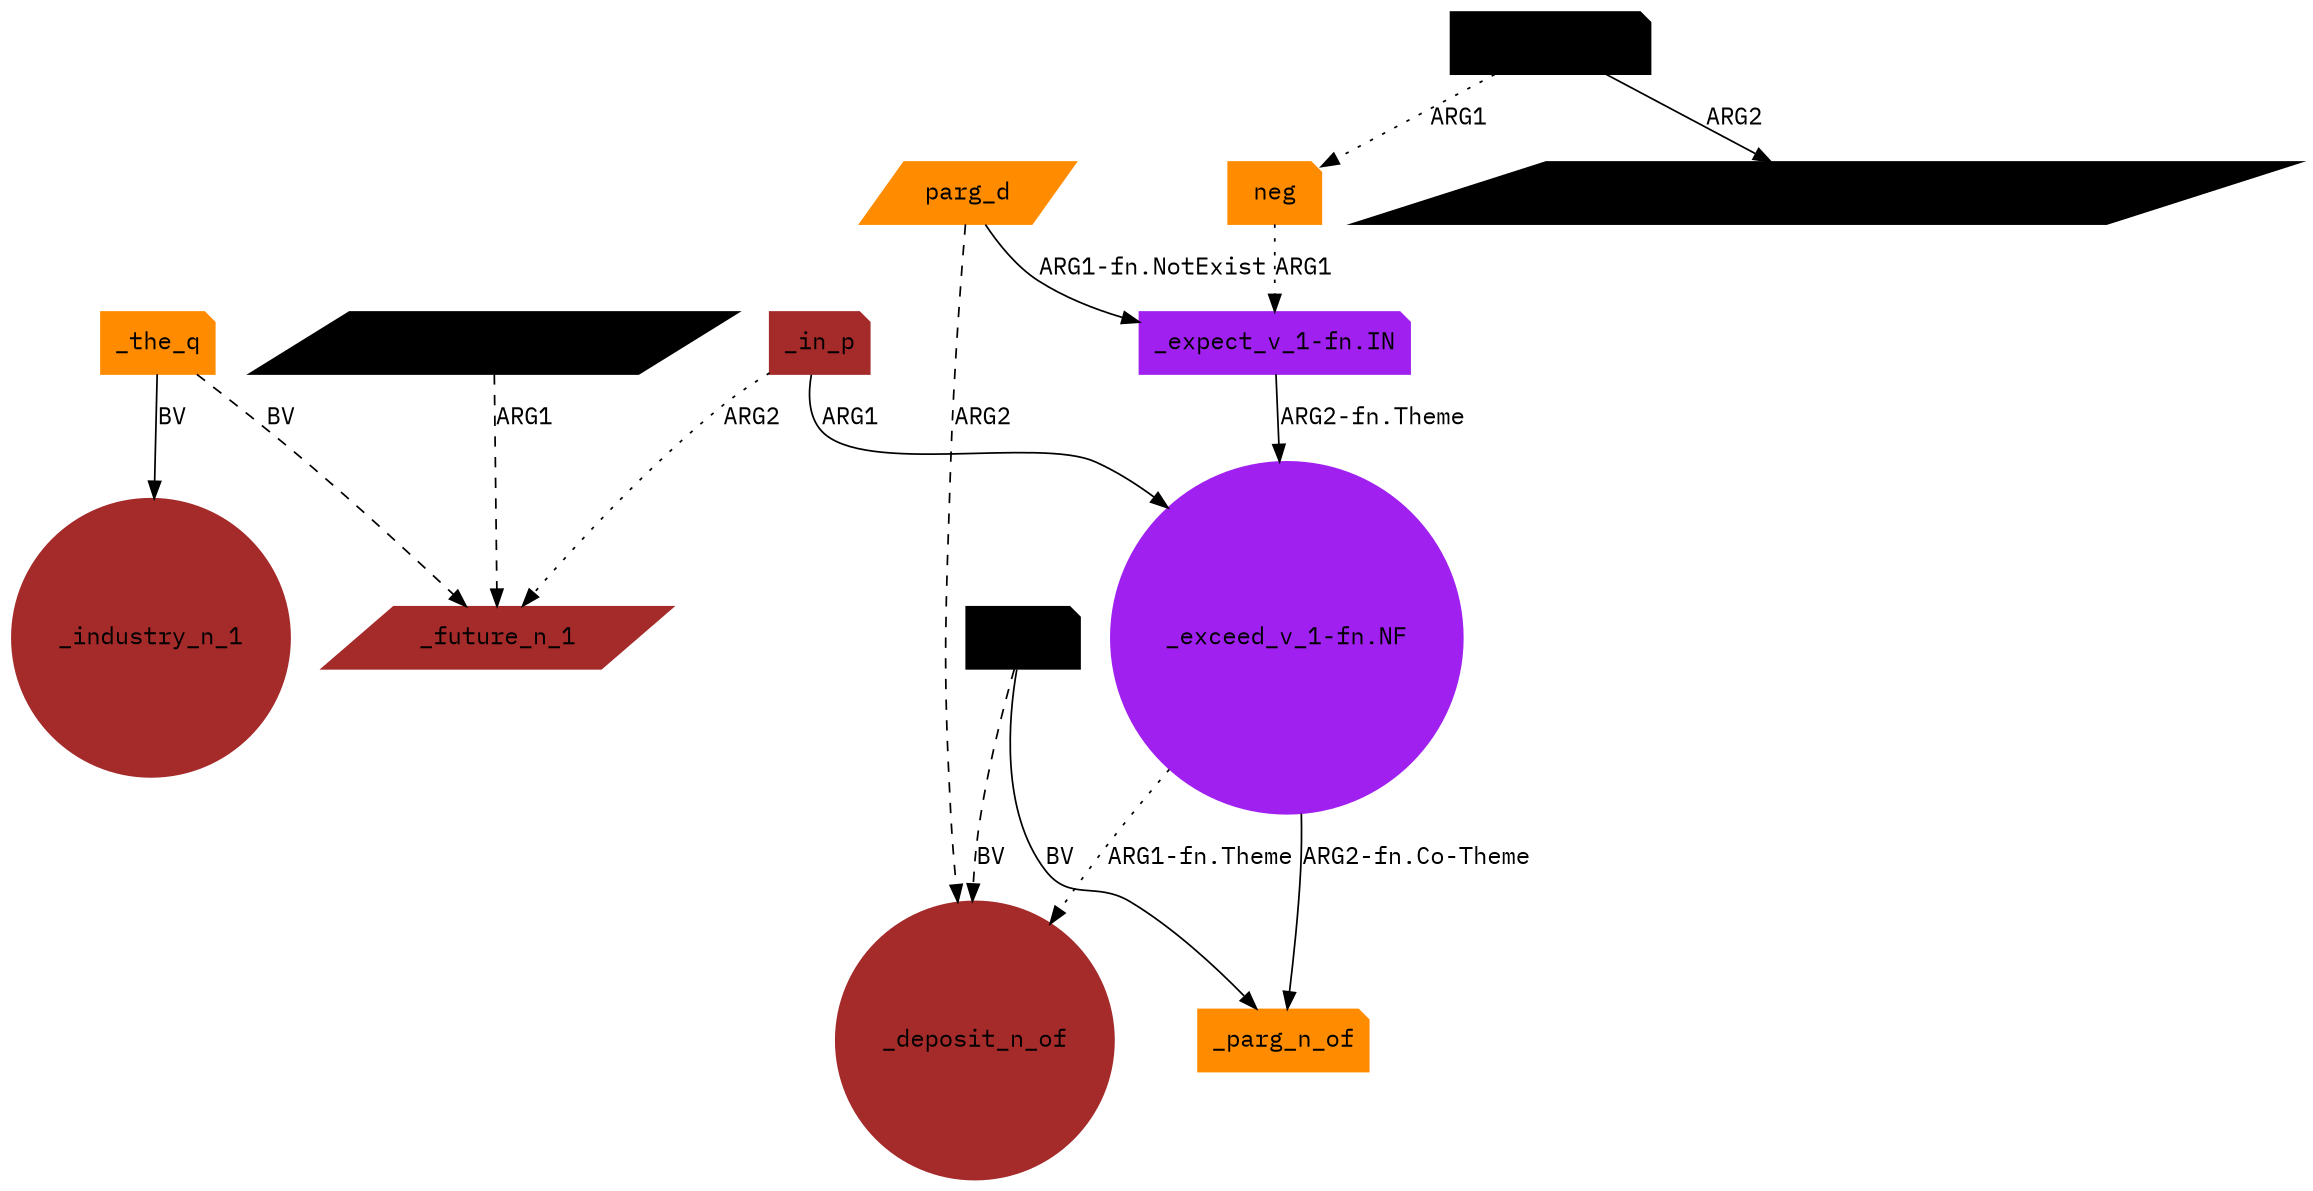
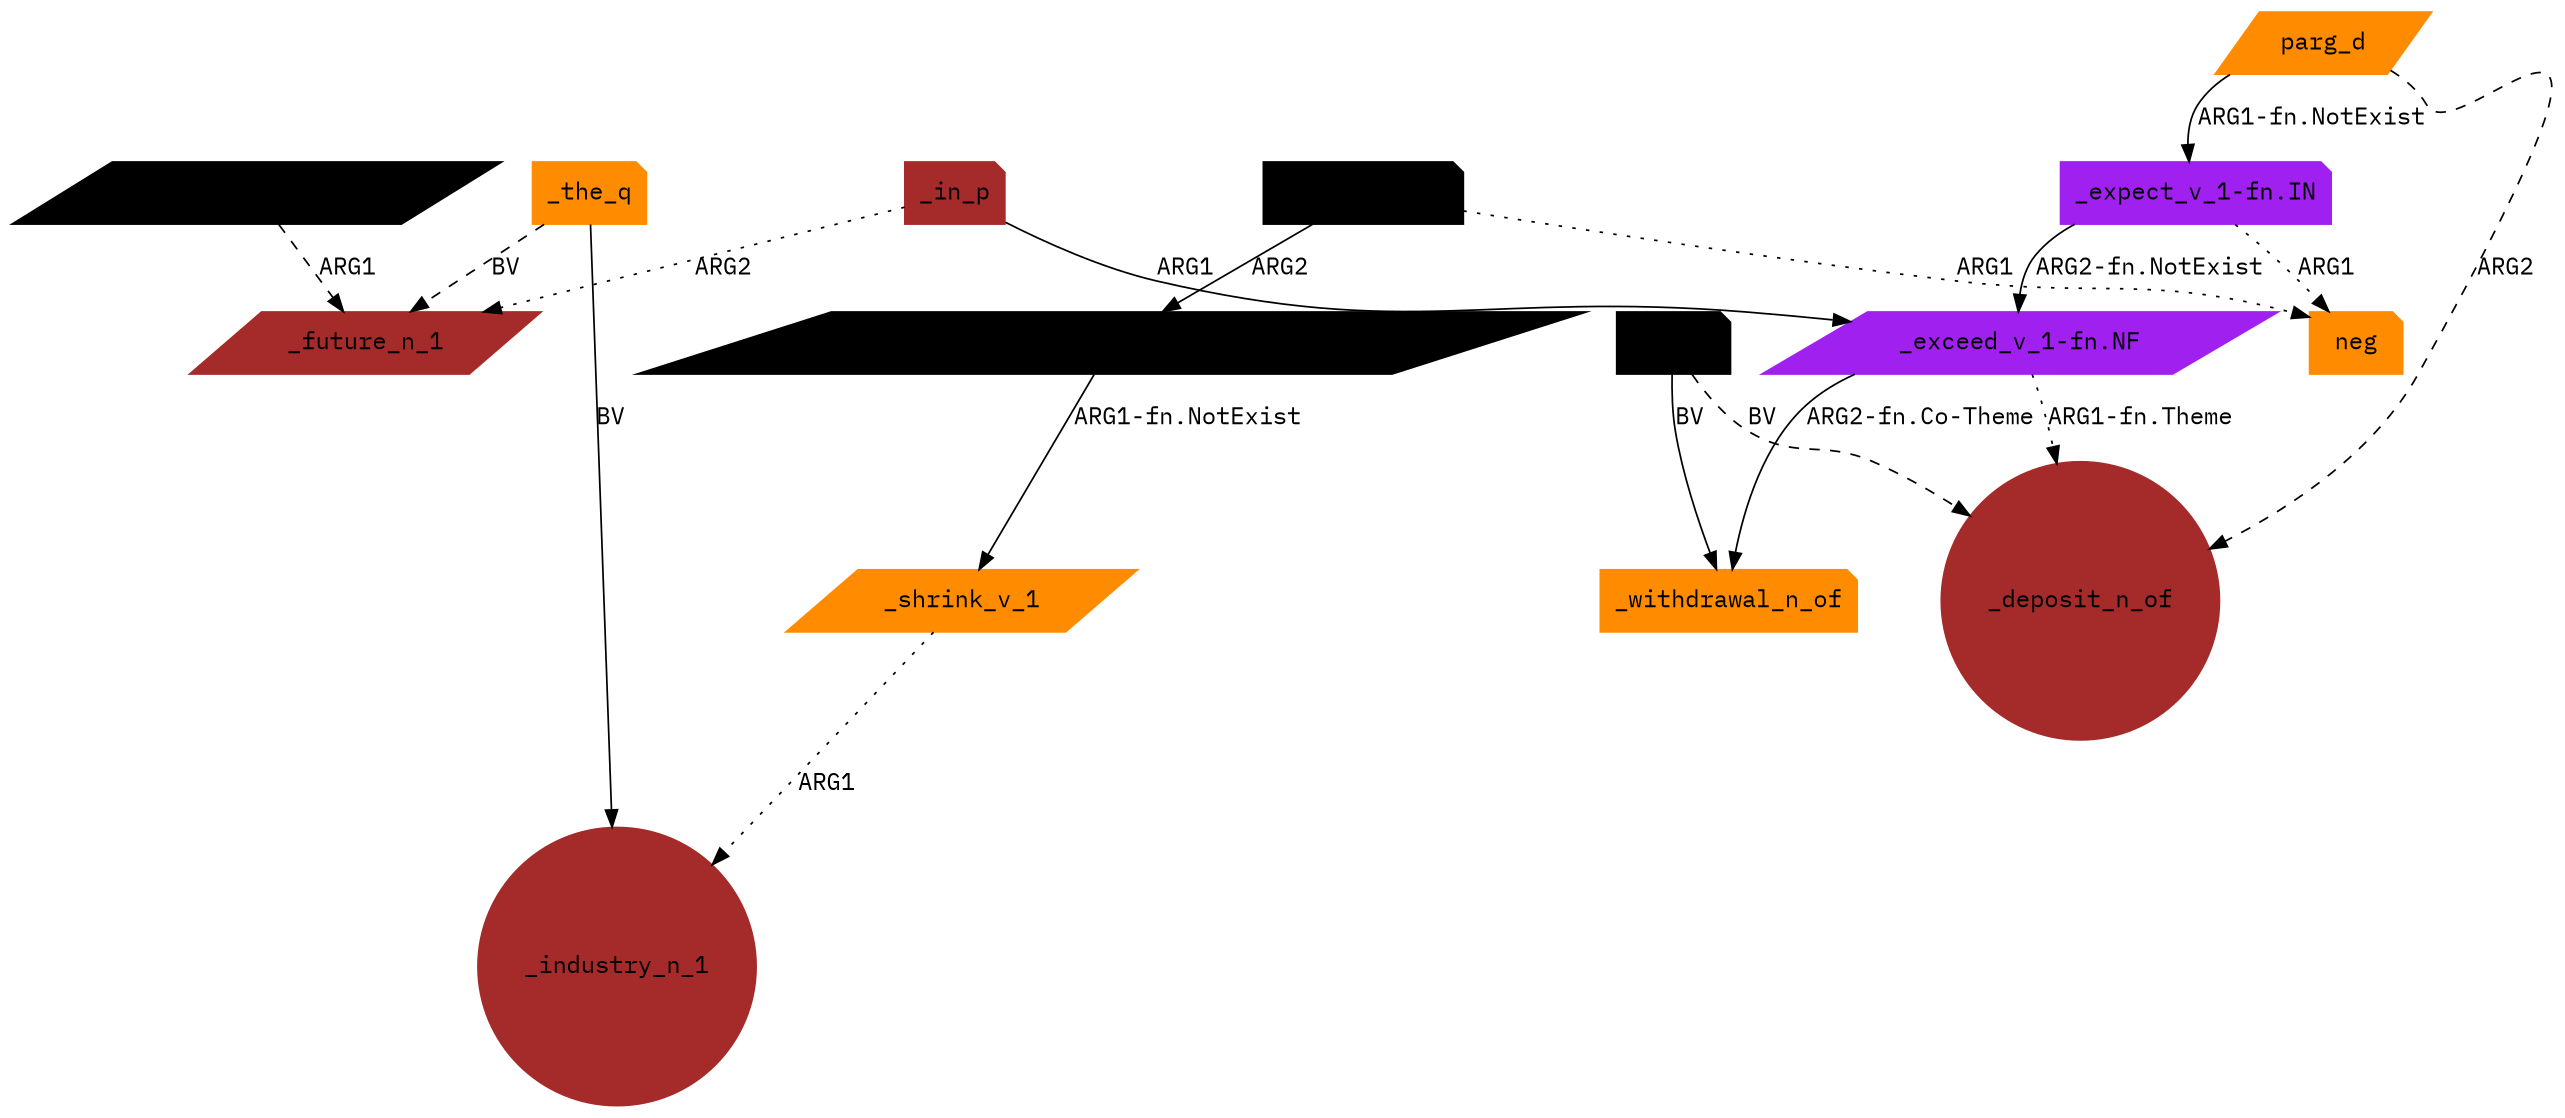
(1275, 259) -> (2277, 260)
(1373, 418) -> (2150, 268)
none -> (962, 601)
(1287, 638) -> (2020, 343)
(1283, 1041) -> (1729, 601)
